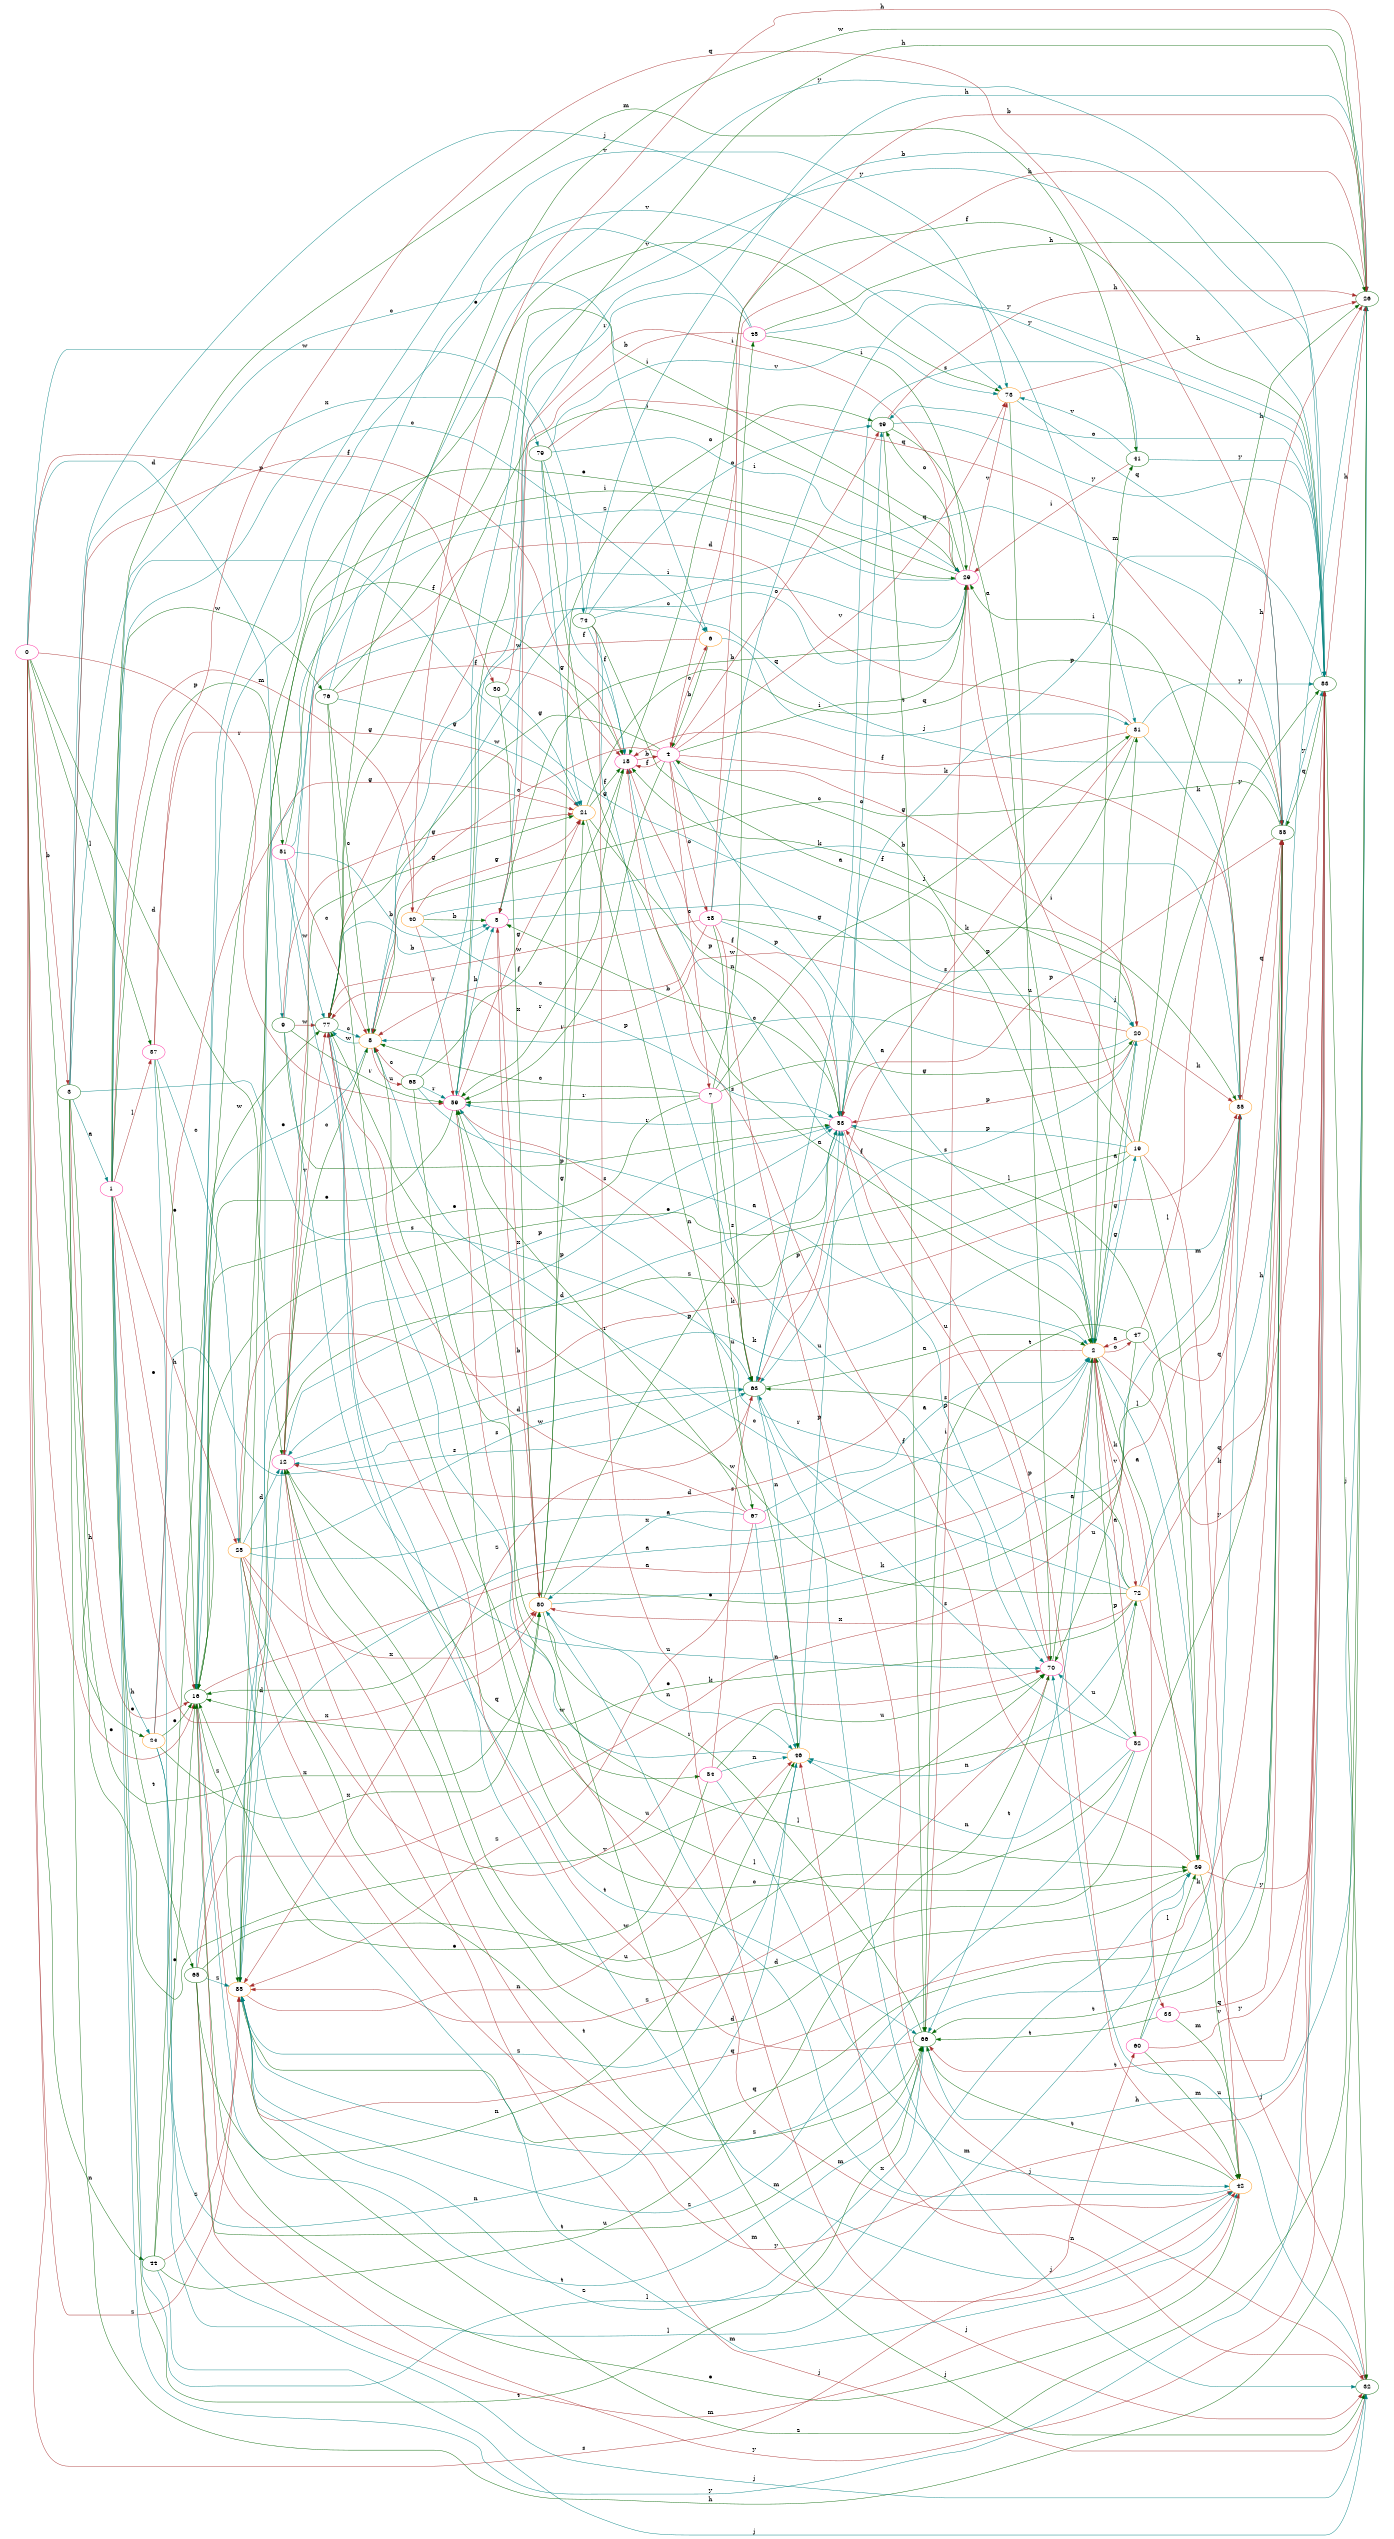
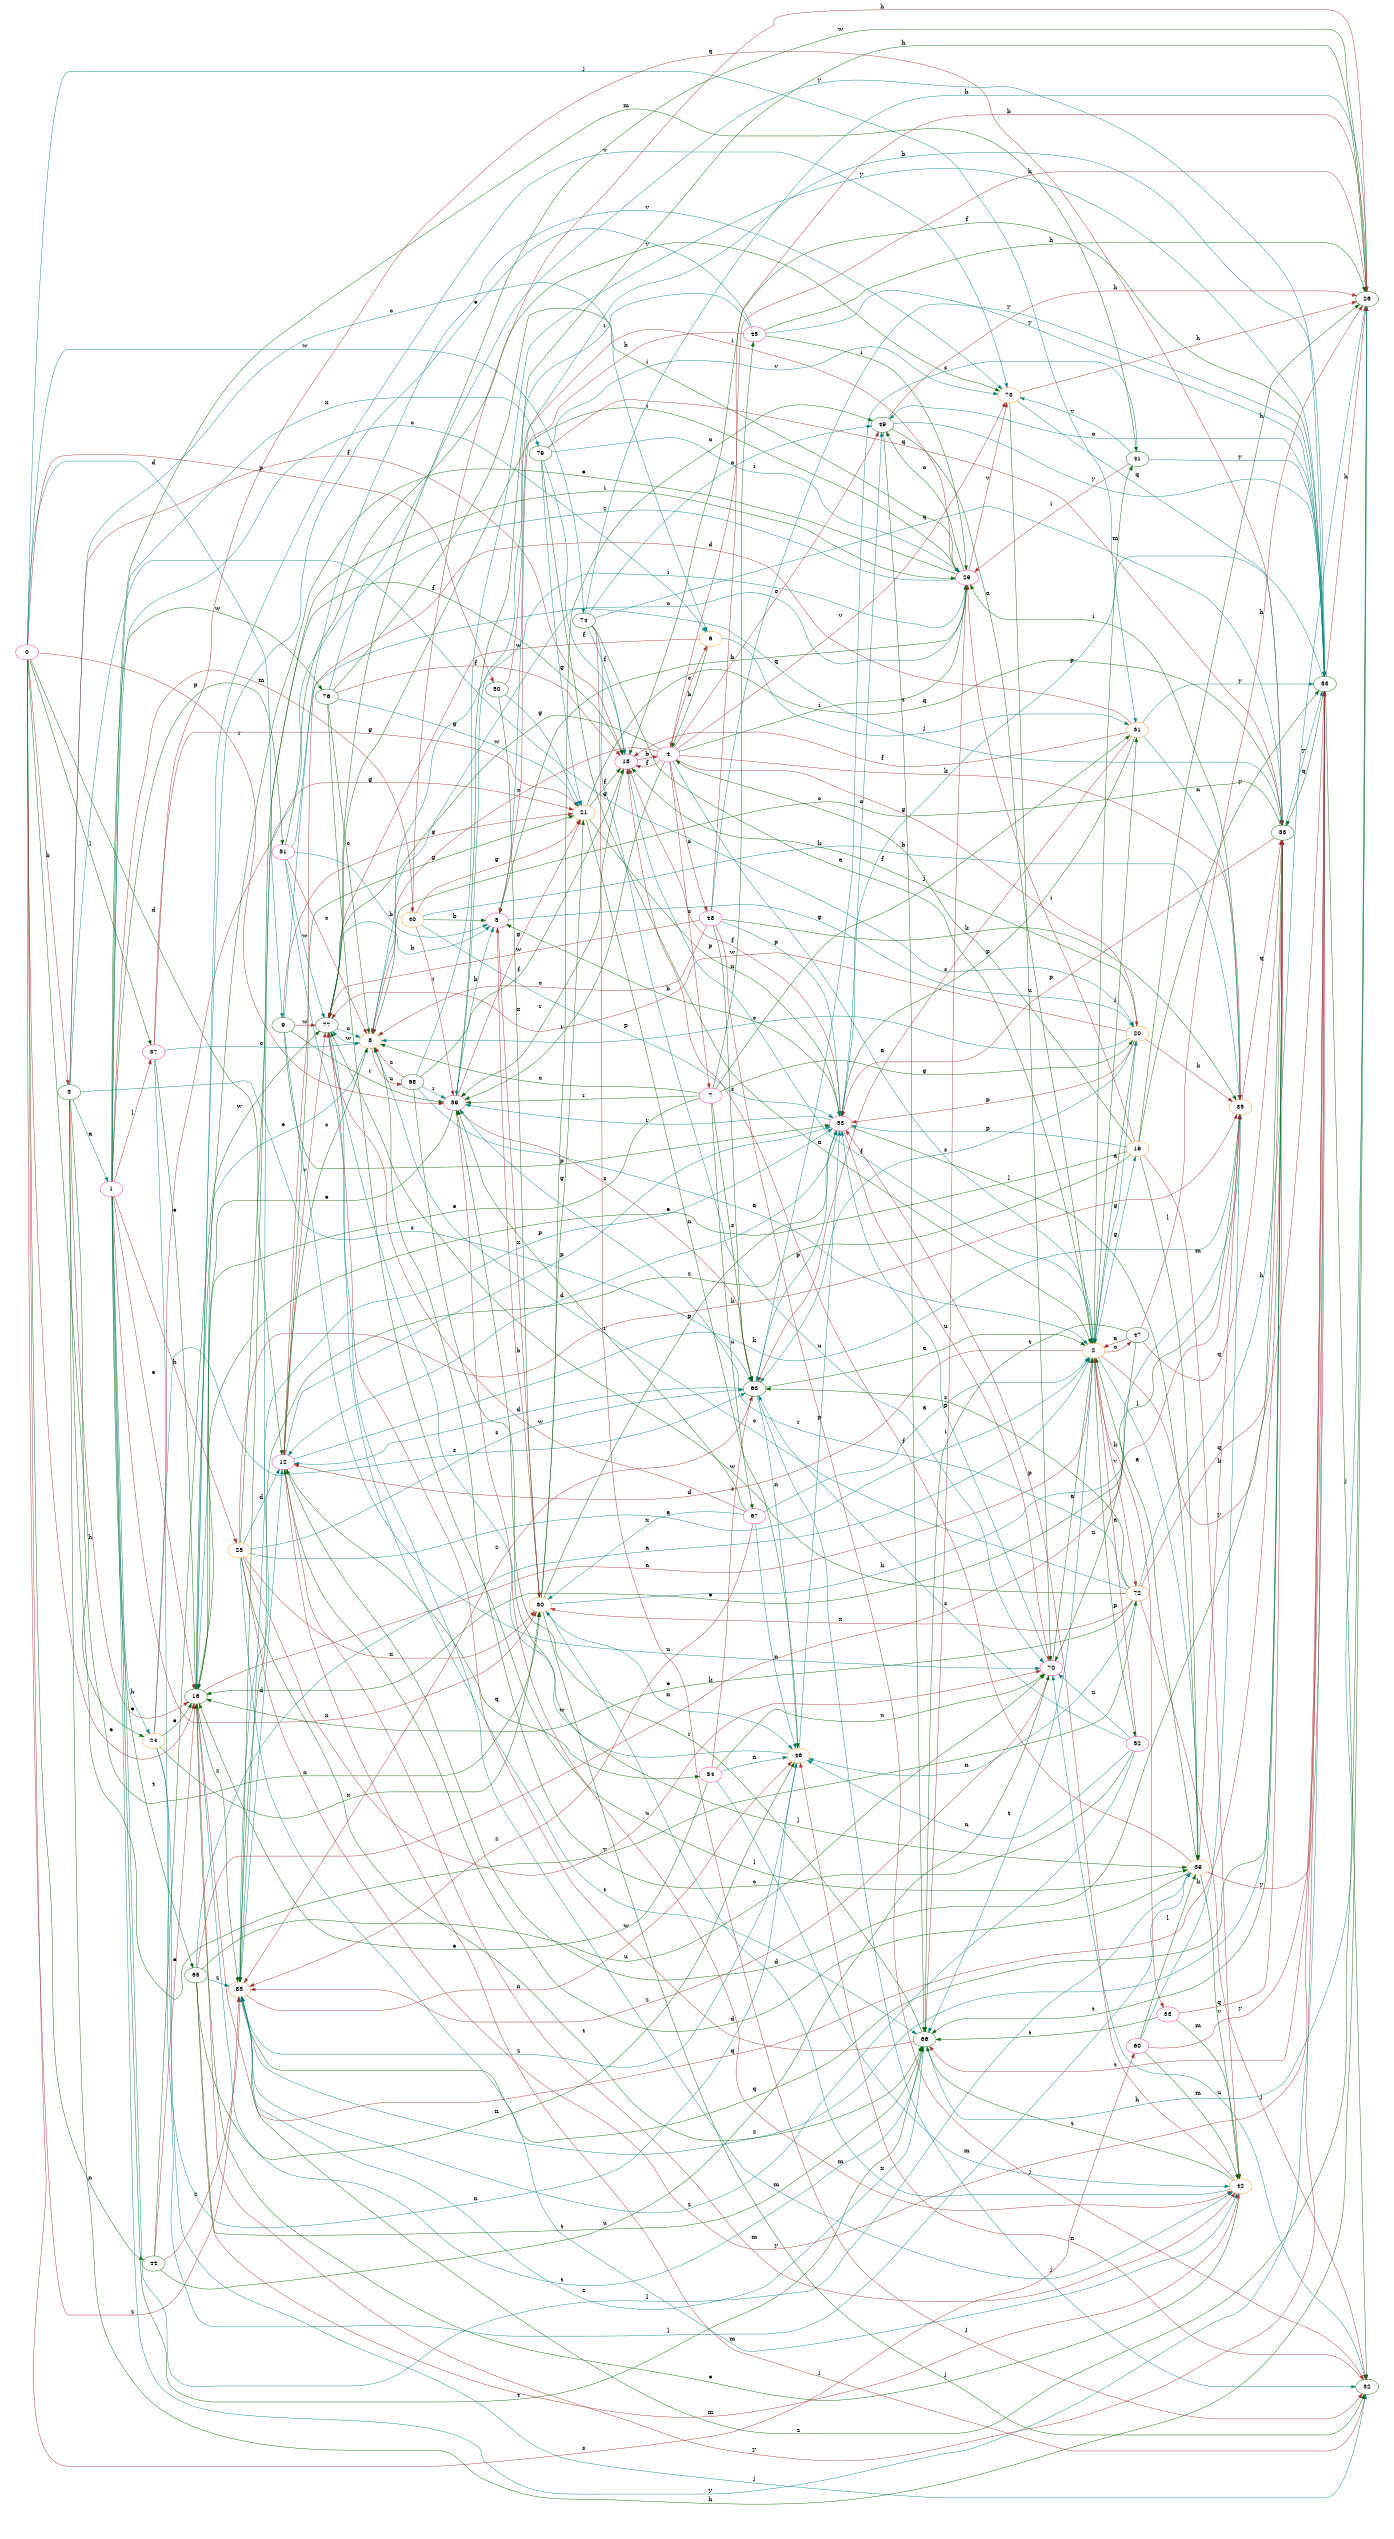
(418, 163) -> (529, 72)
(1198, 790) -> (1198, 790)
(225, 1294) -> (260, 1047)
(175, 1982) -> (175, 1982)
(754, 2535) -> none
